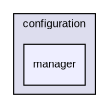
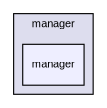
(55, 24) -> (53, 24)
